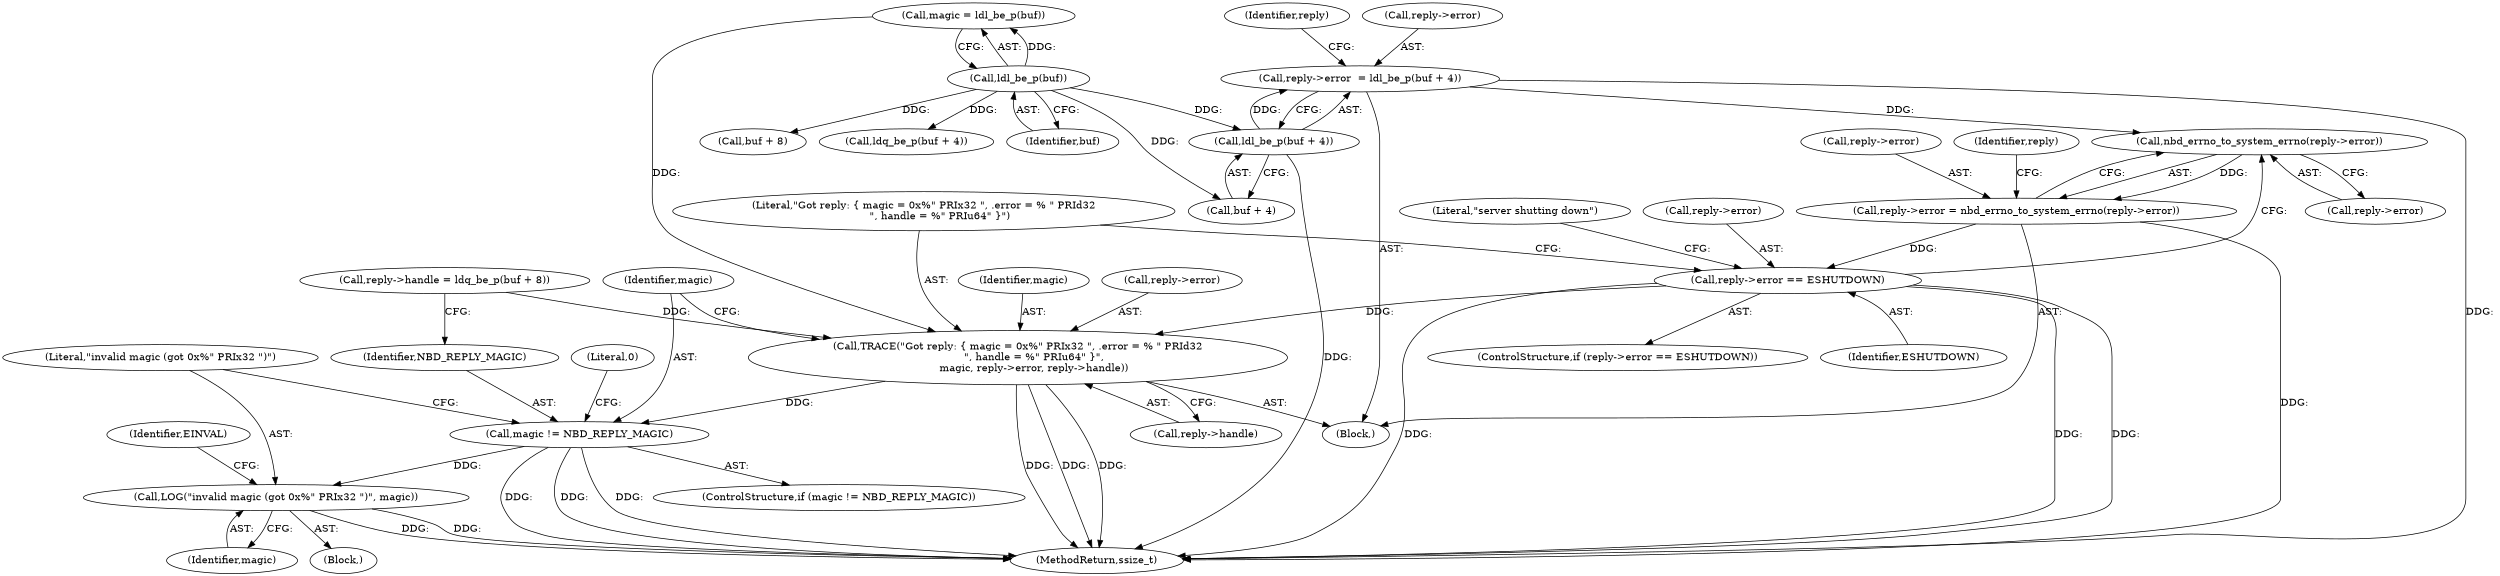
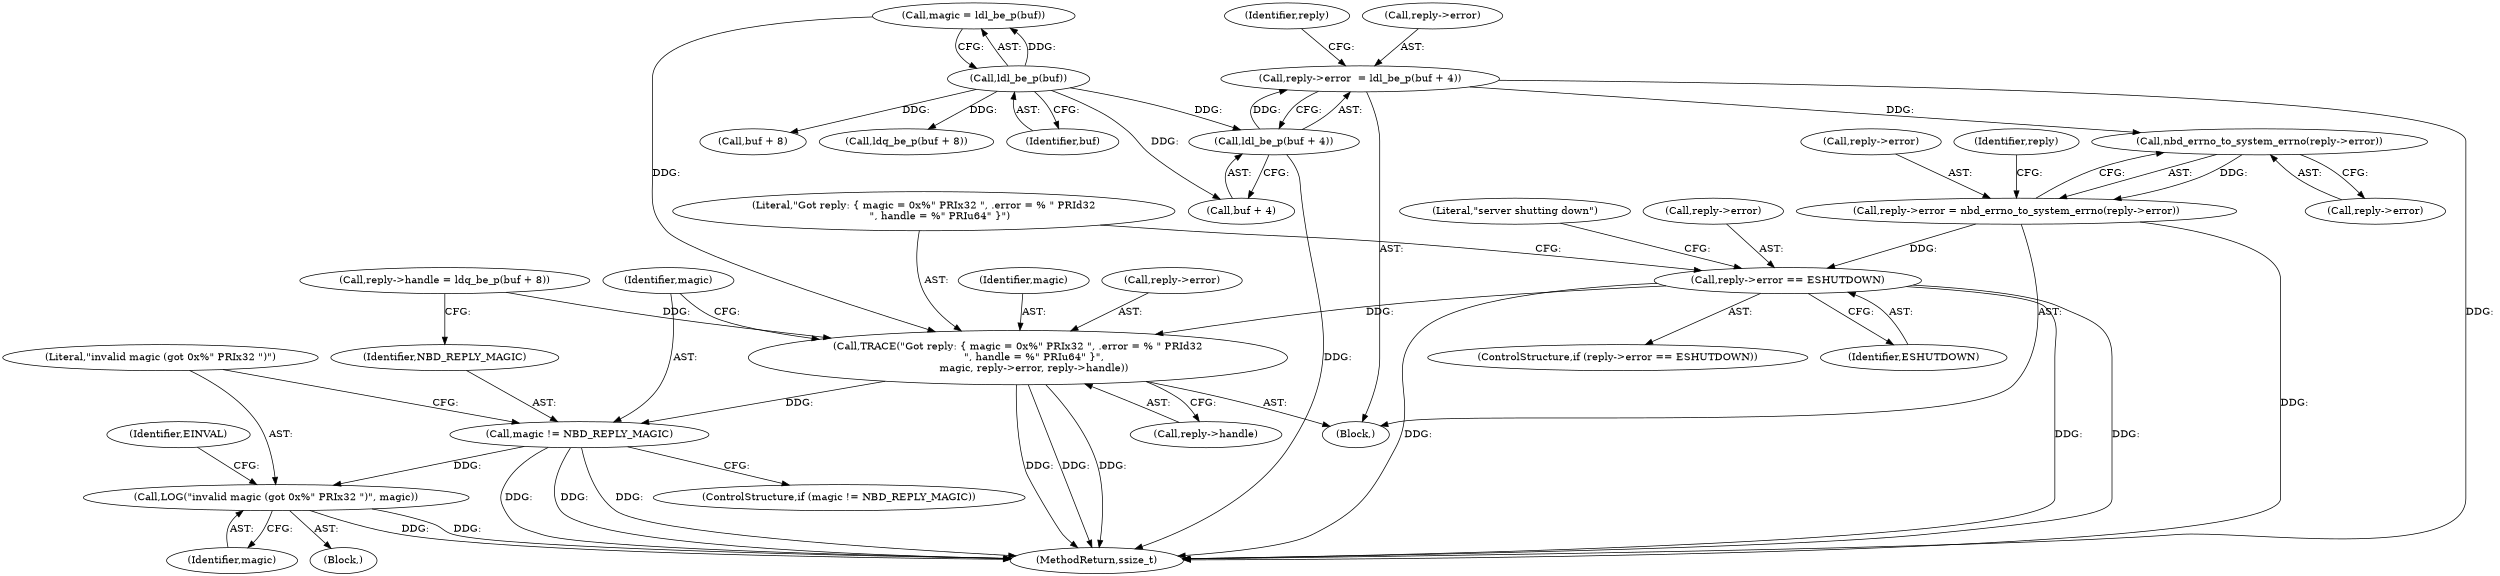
(906, 142) -> (906, 142)
(2112, 258) -> (1848, 317)
(613, 358) -> none
(739, 466) -> (739, 466)
